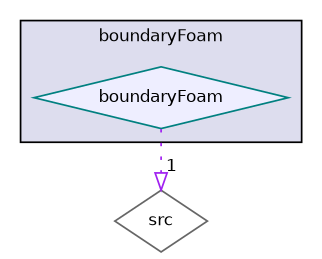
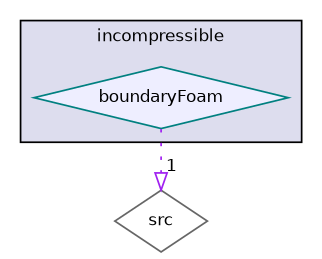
(161, 37) -> (161, 37)
